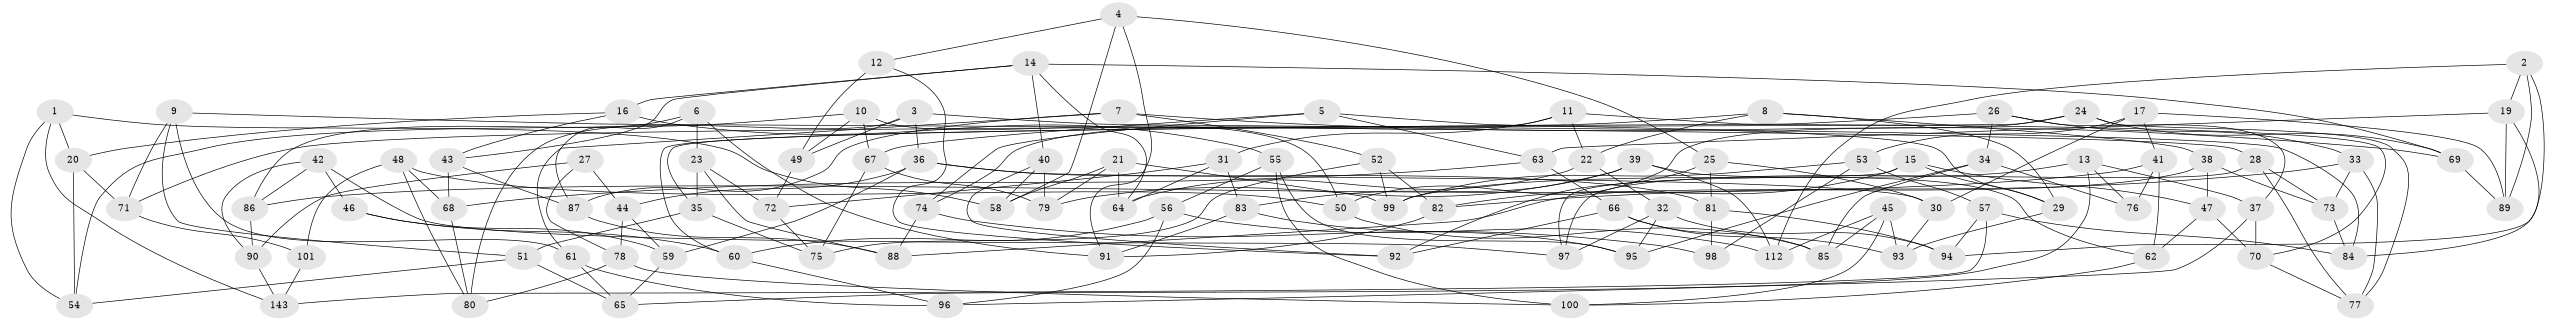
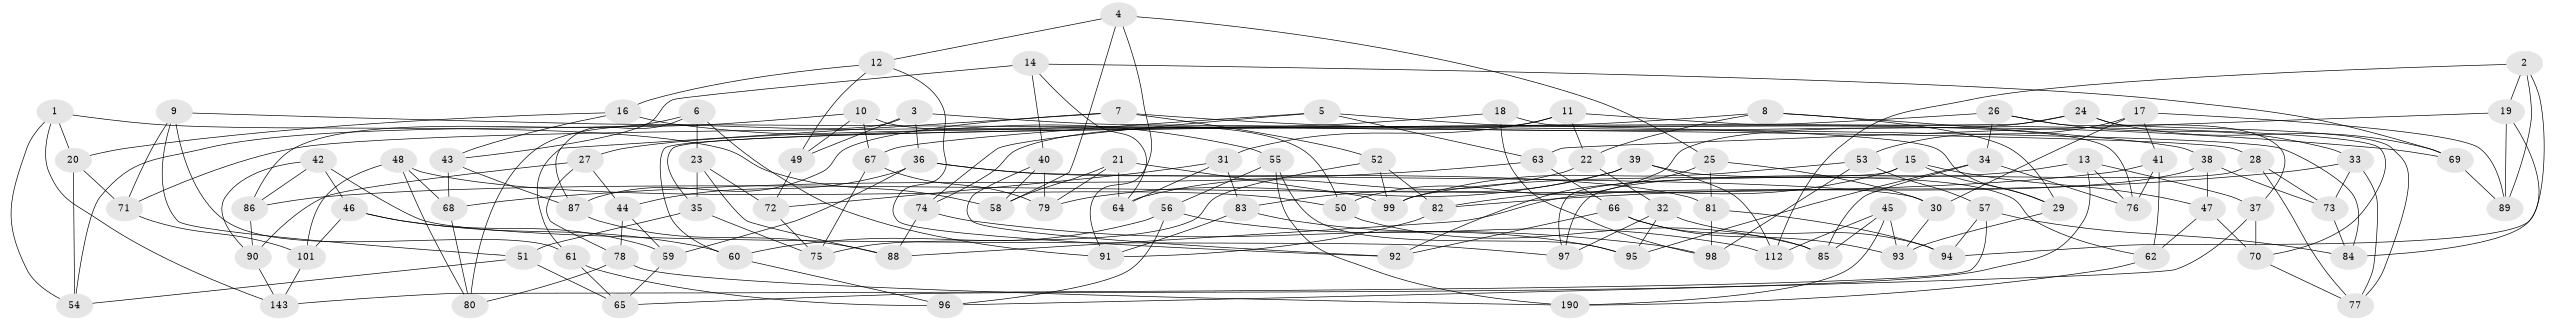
(824, 83) -> (747, 79)
none -> (1501, 112)
none -> (328, 233)
(1570, 306) -> (1570, 306)
